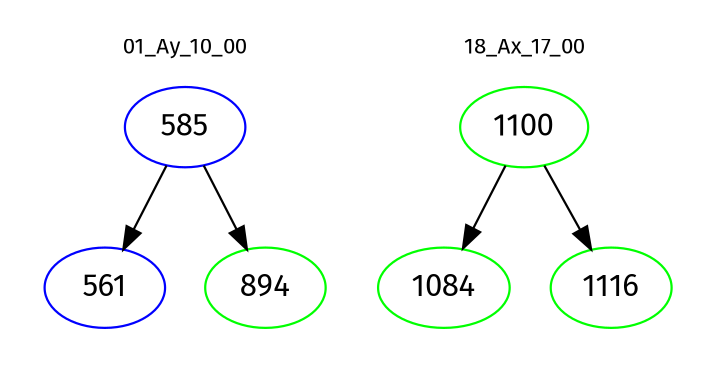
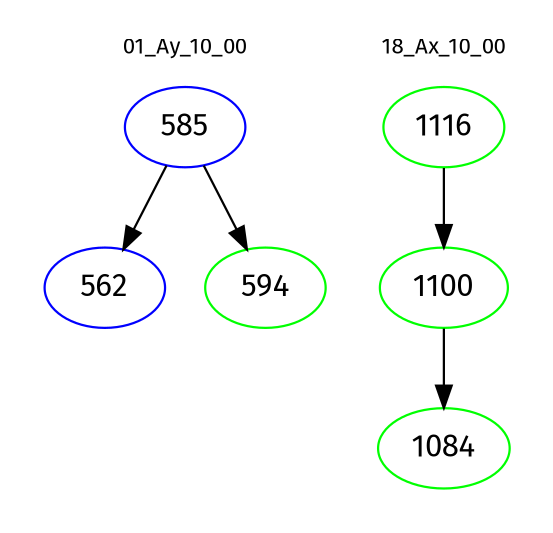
(525, 48) -> (444, 48)
(562, 198) -> (444, 197)
(105, 288) -> (105, 288)
(265, 288) -> (265, 288)
